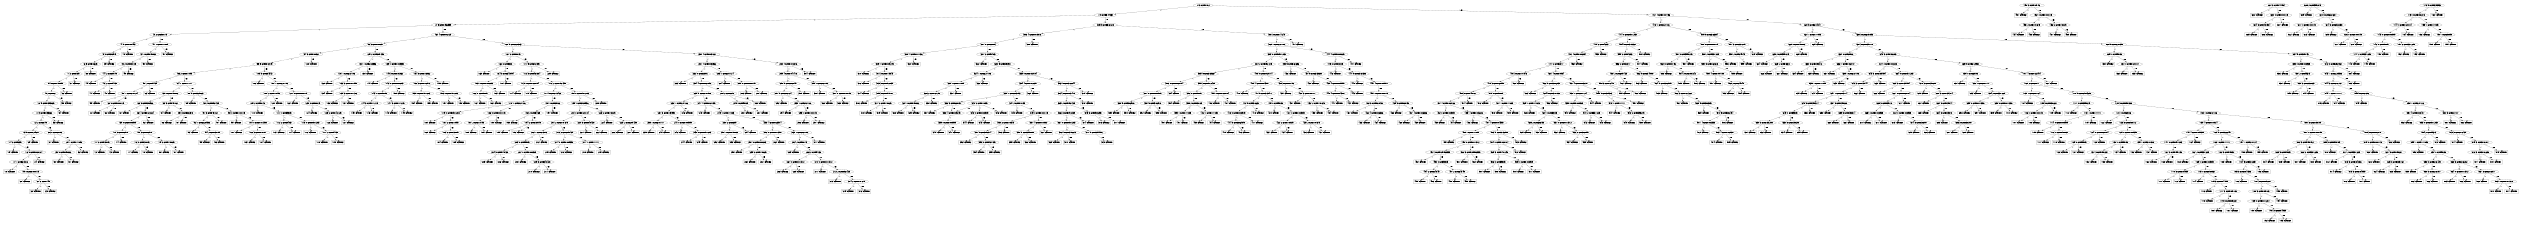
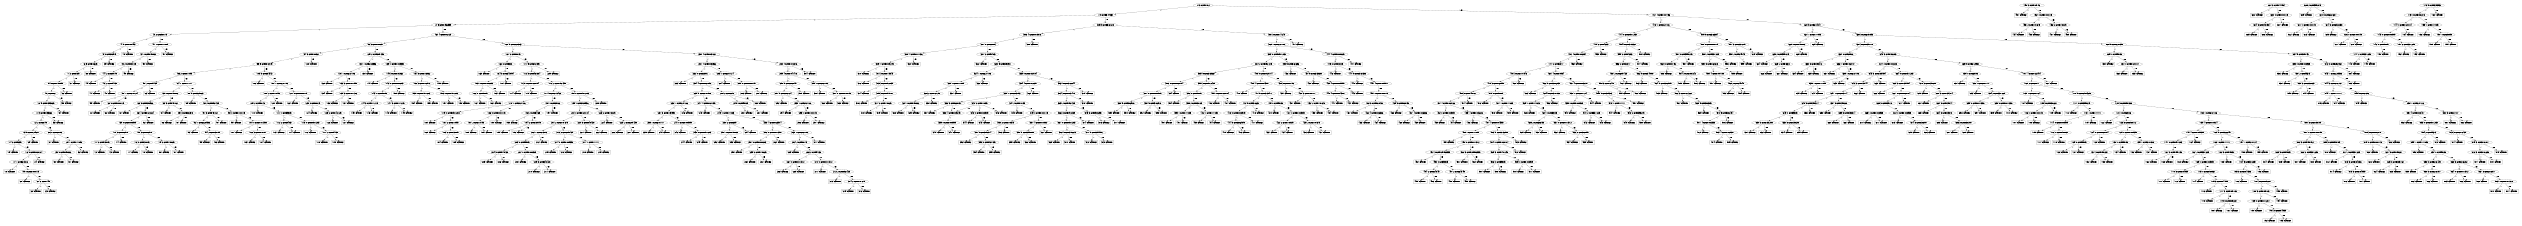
(2372, 49) -> none
(1242, 93) -> (1242, 93)
(1879, 108) -> none
none -> (1091, 142)
